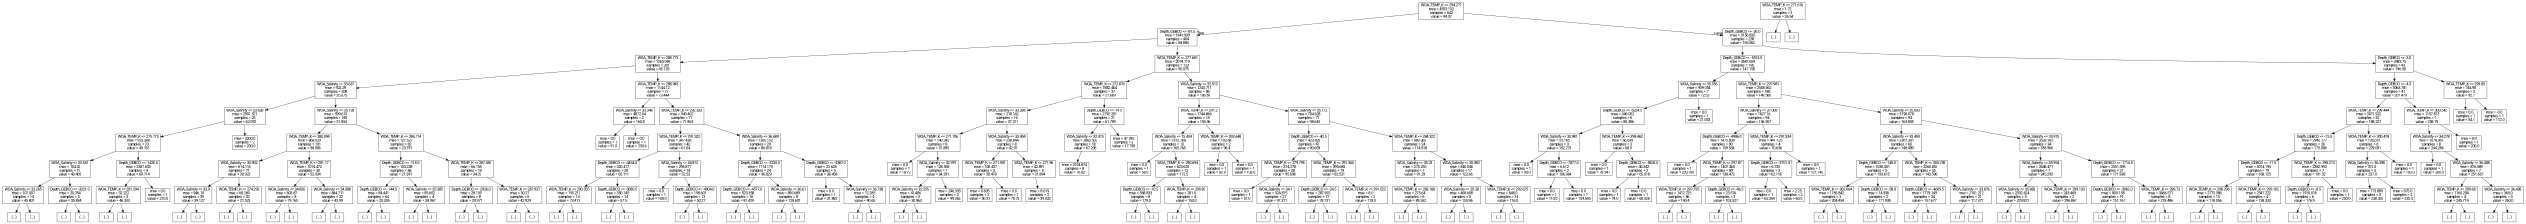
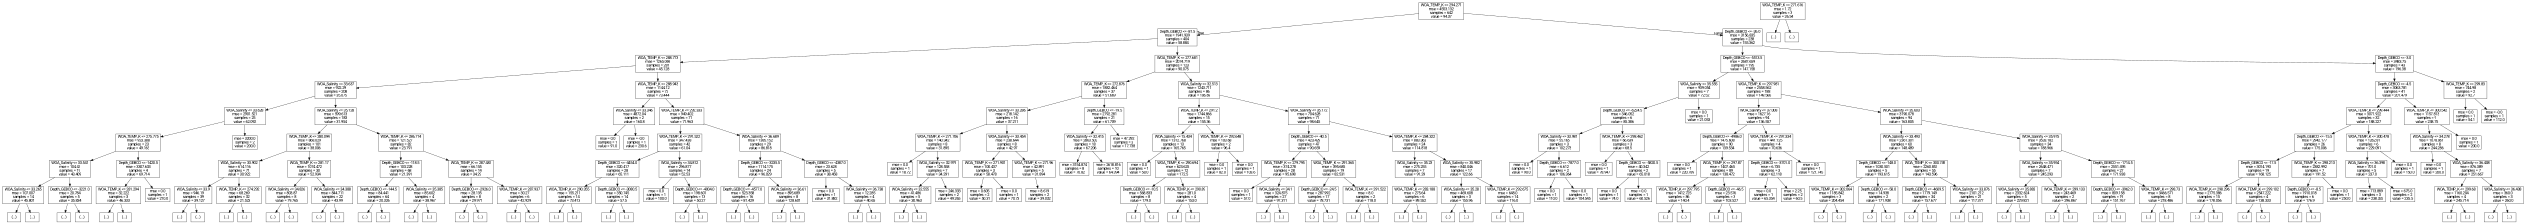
none -> (1108, 169)
